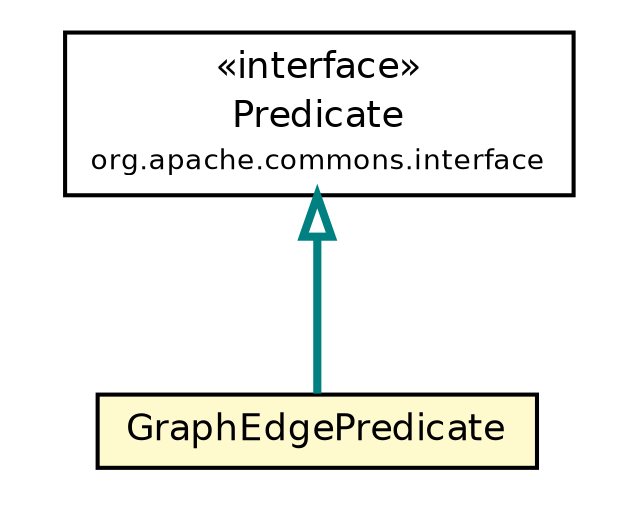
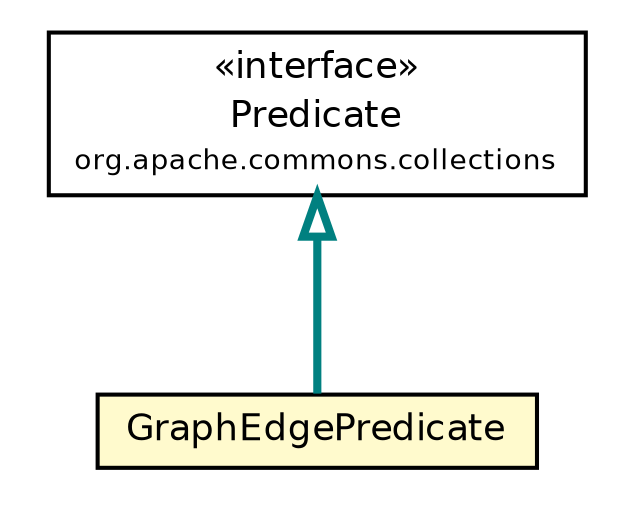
(319, 161) -> (317, 161)
